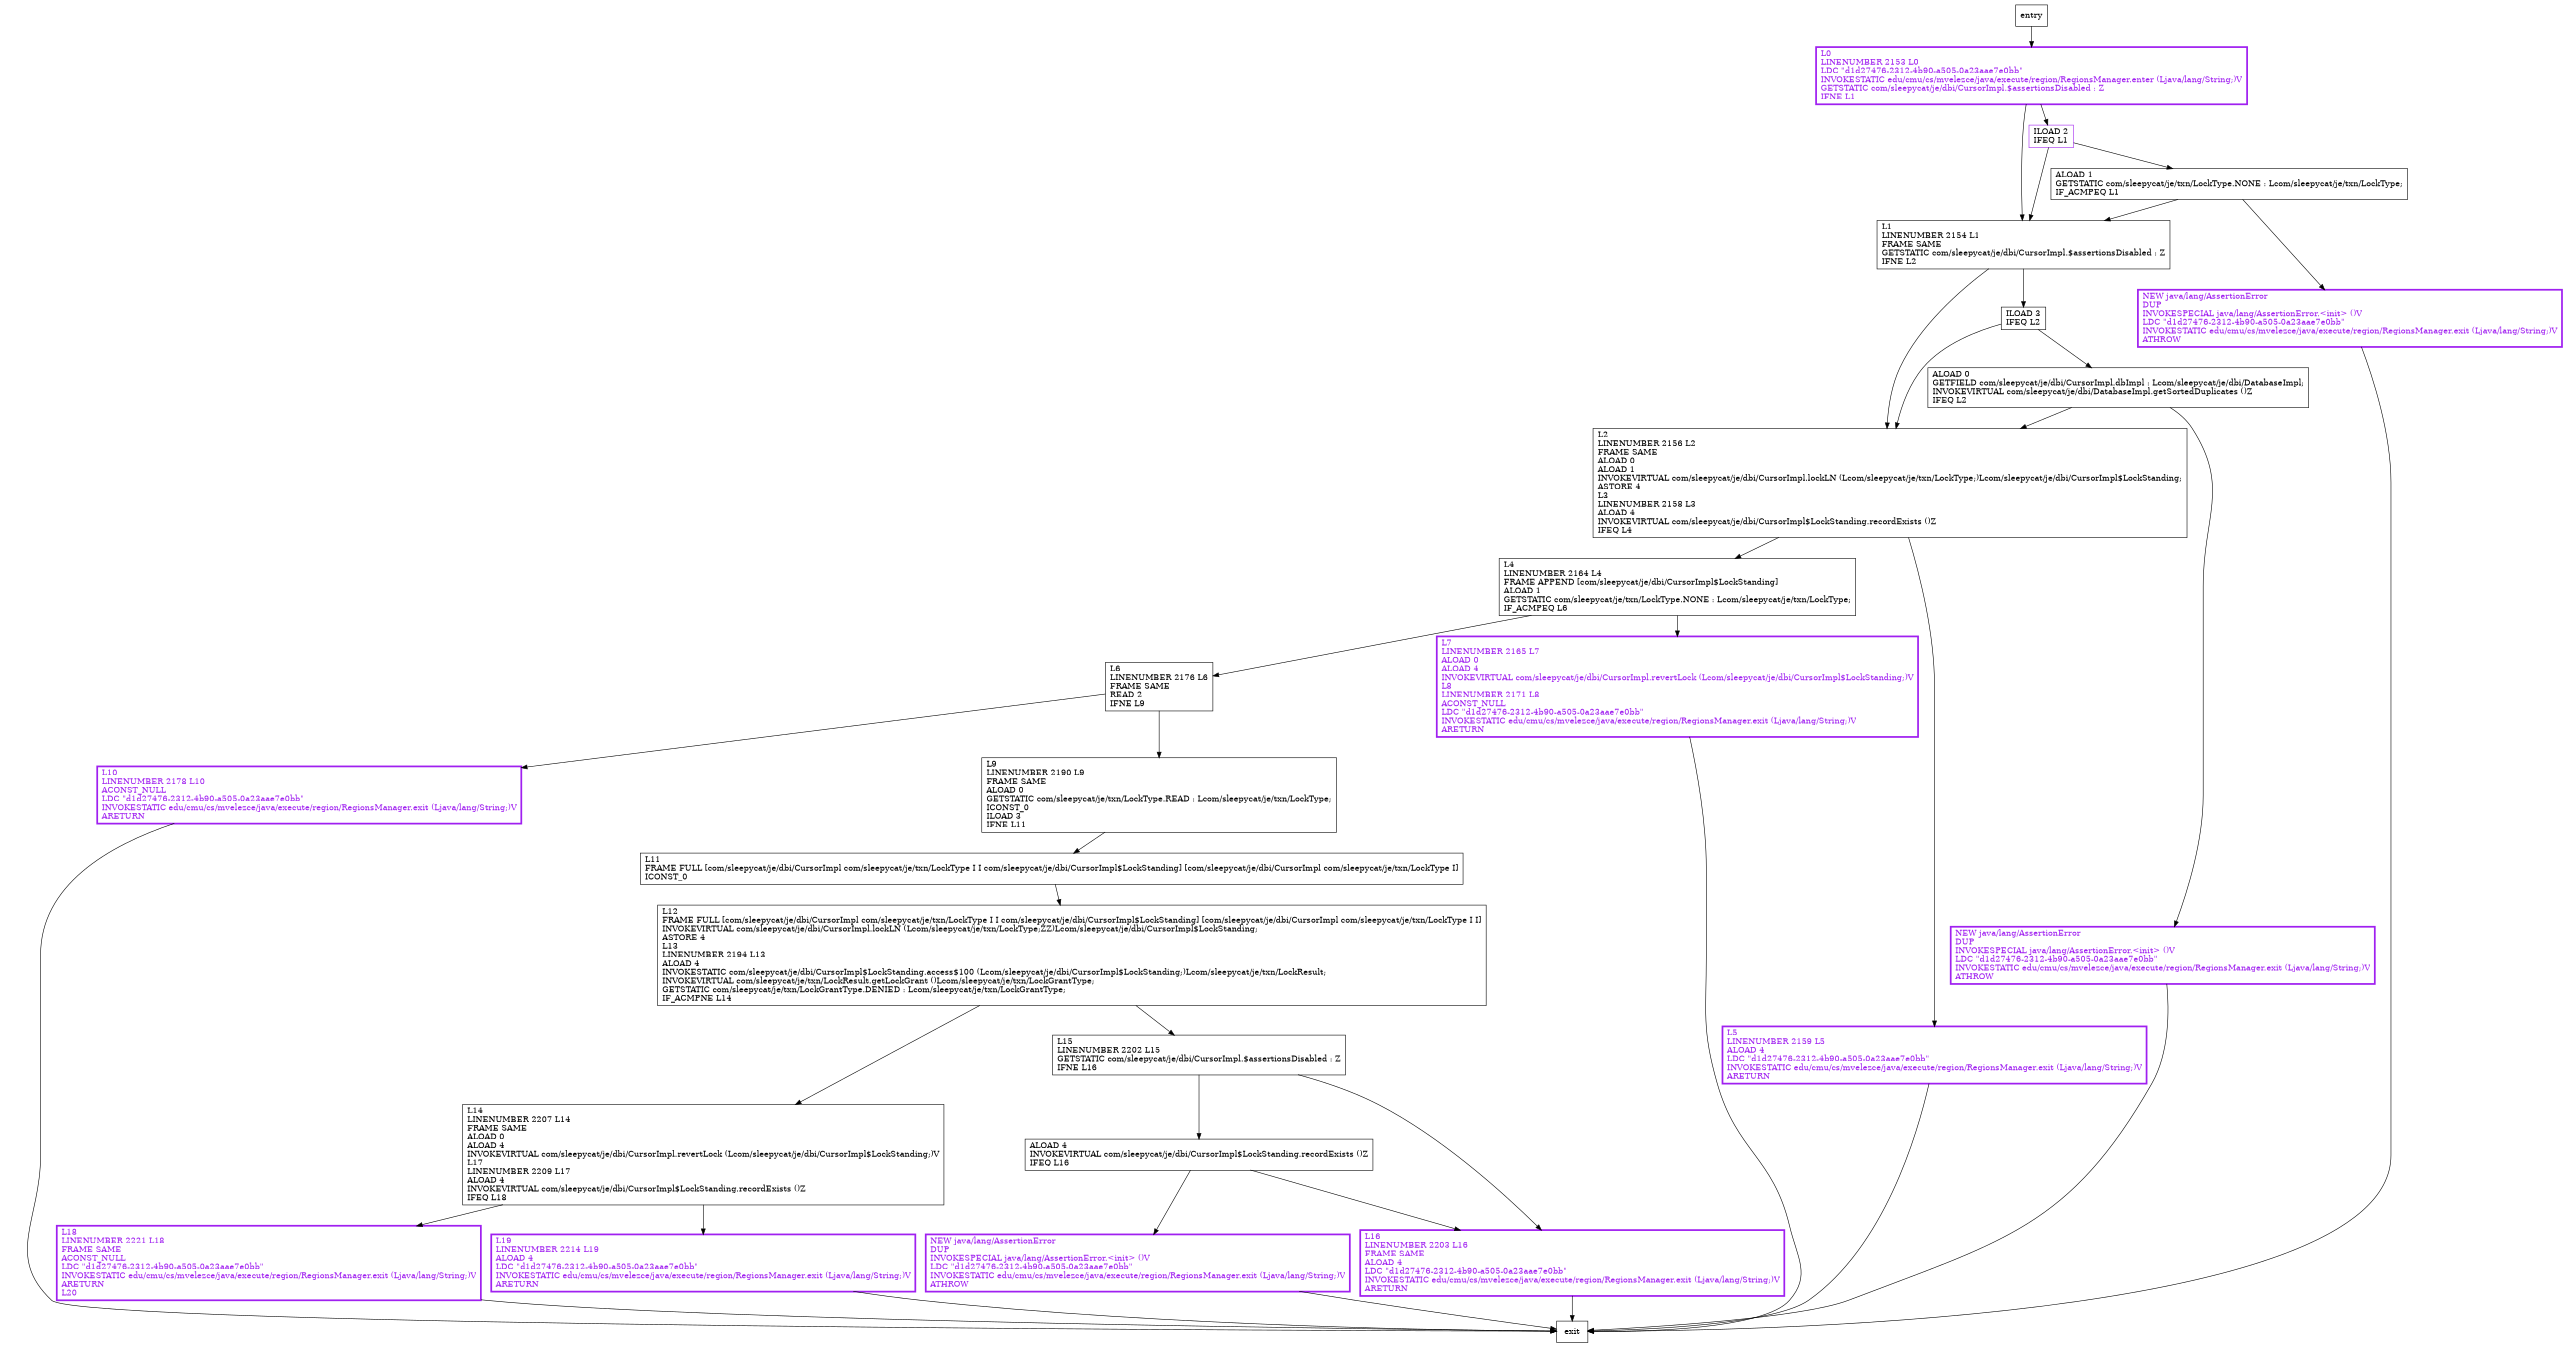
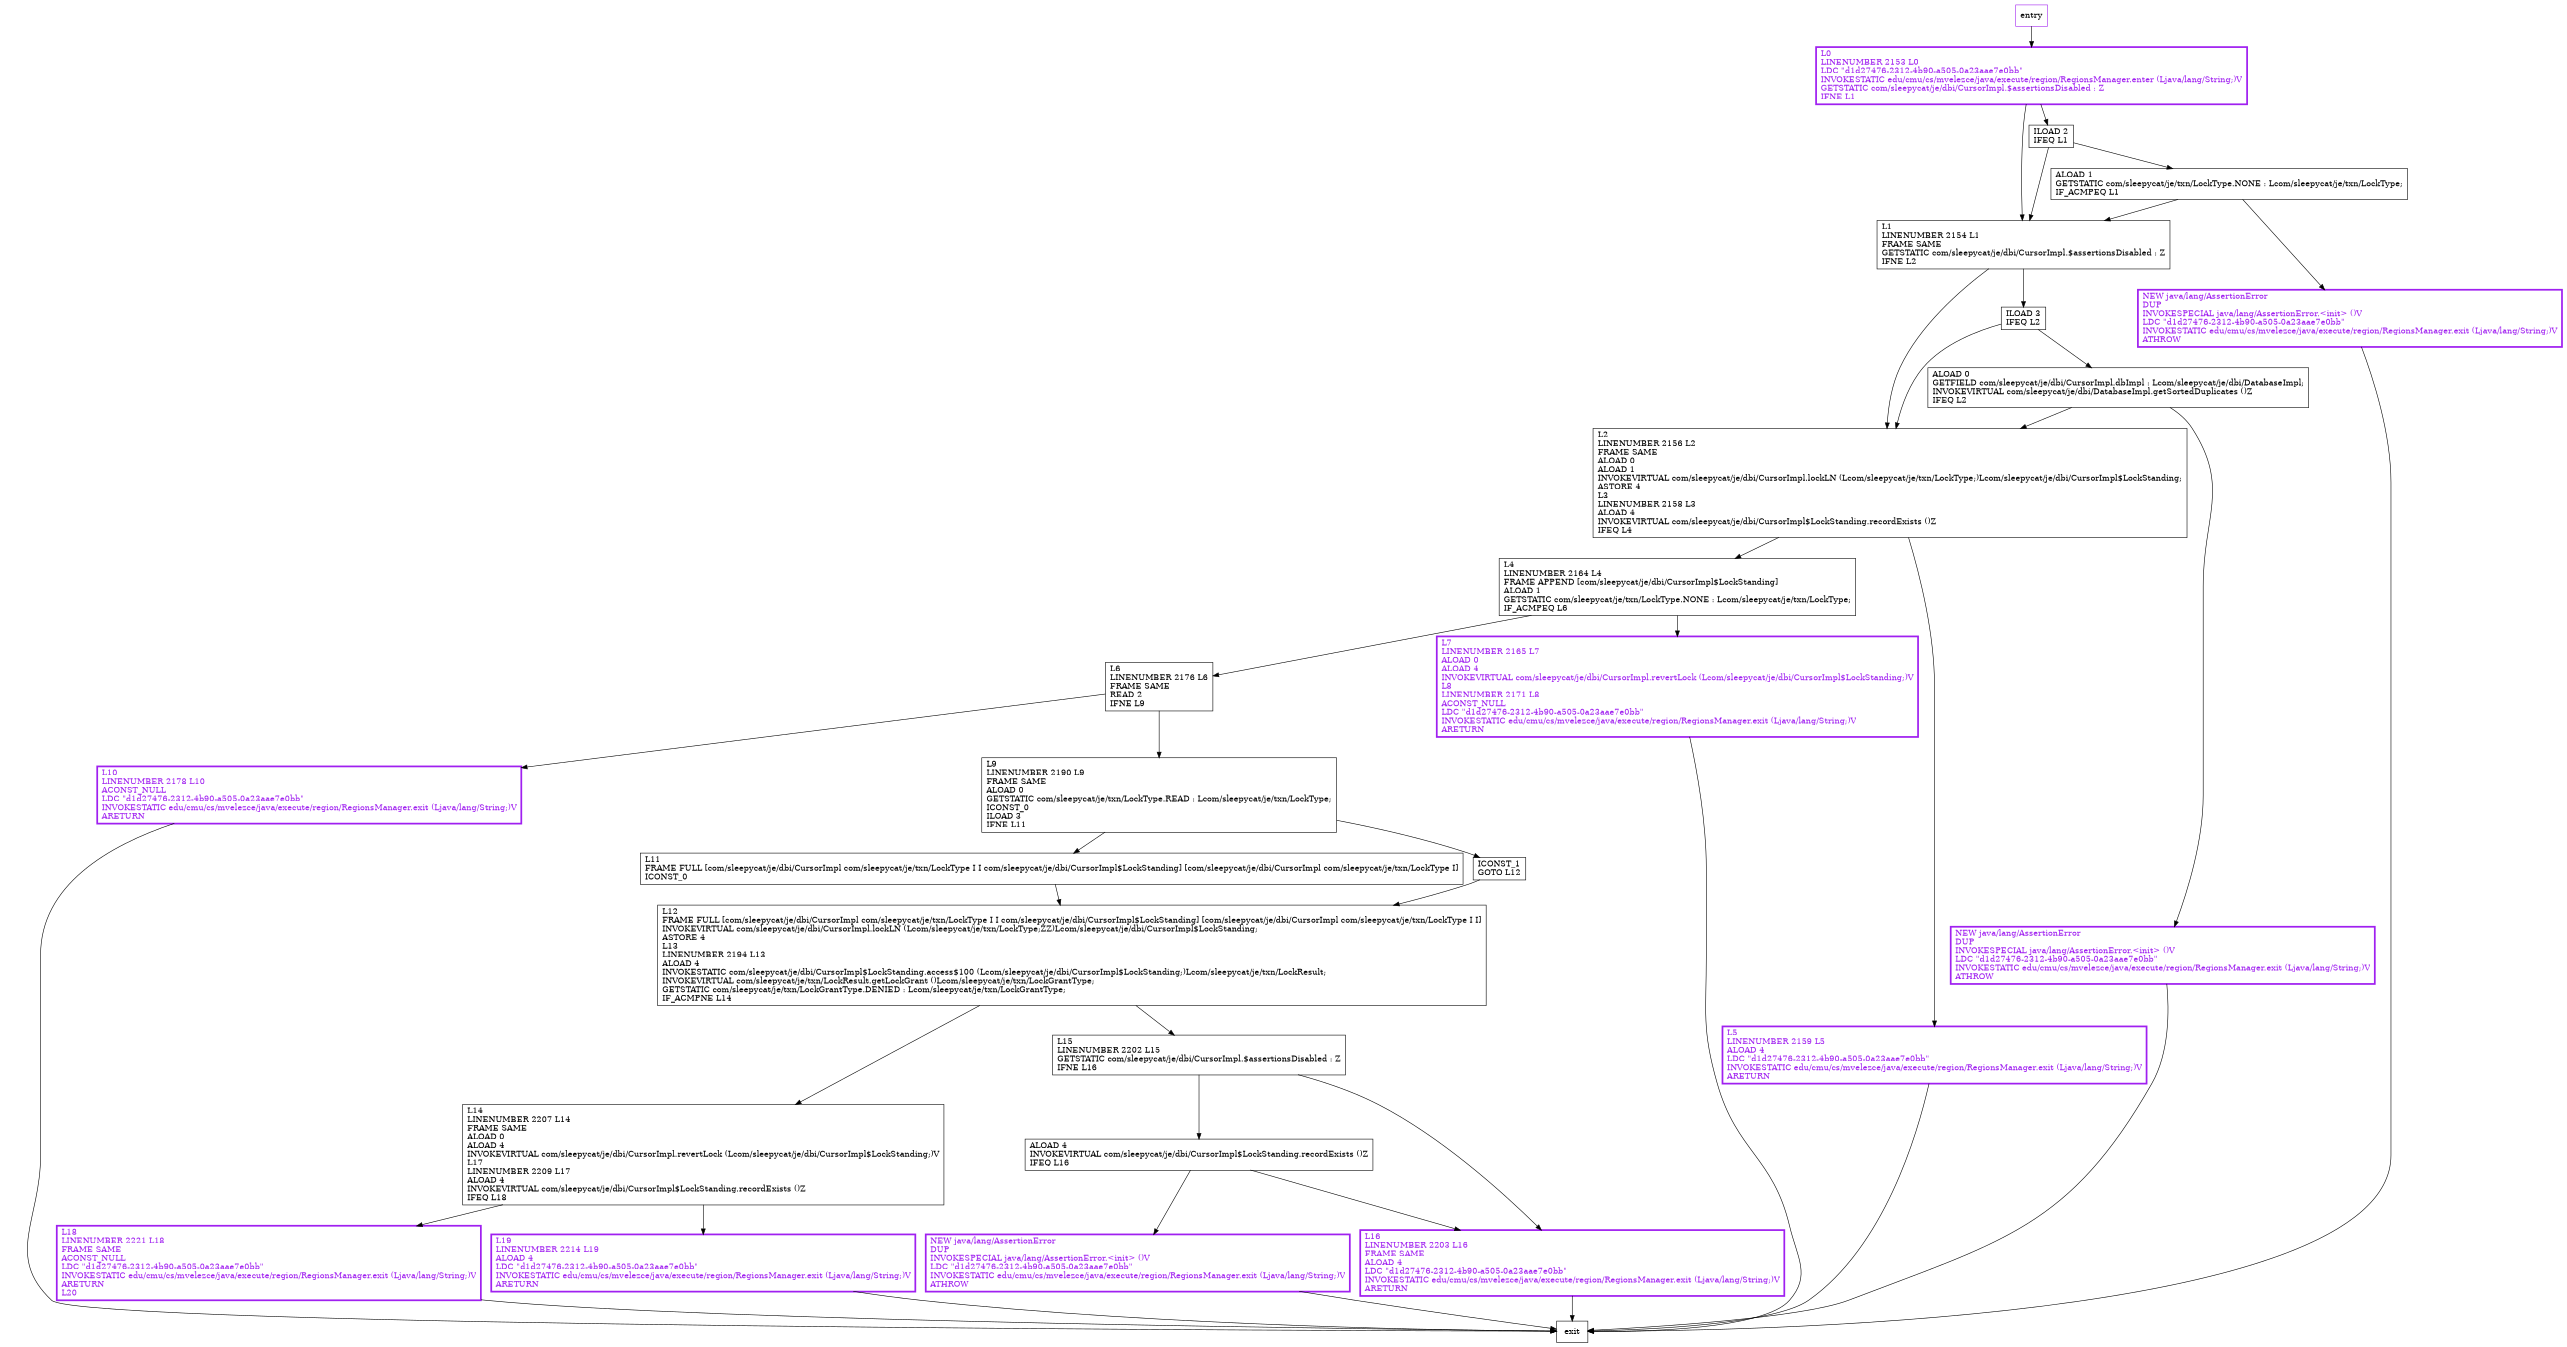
(2032, 16) -> (2032, 16)
(2051, 136) -> (2051, 136)
none -> (1499, 869)
